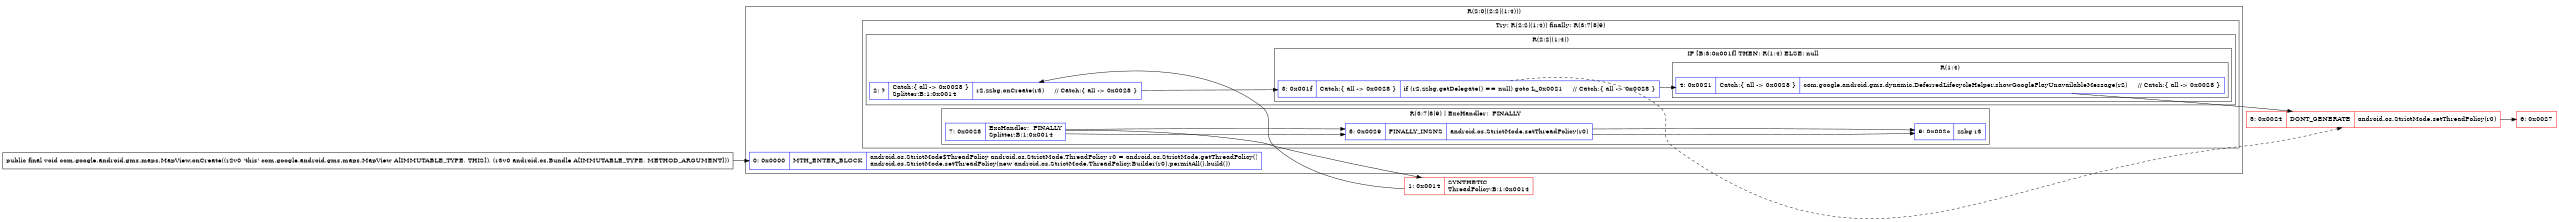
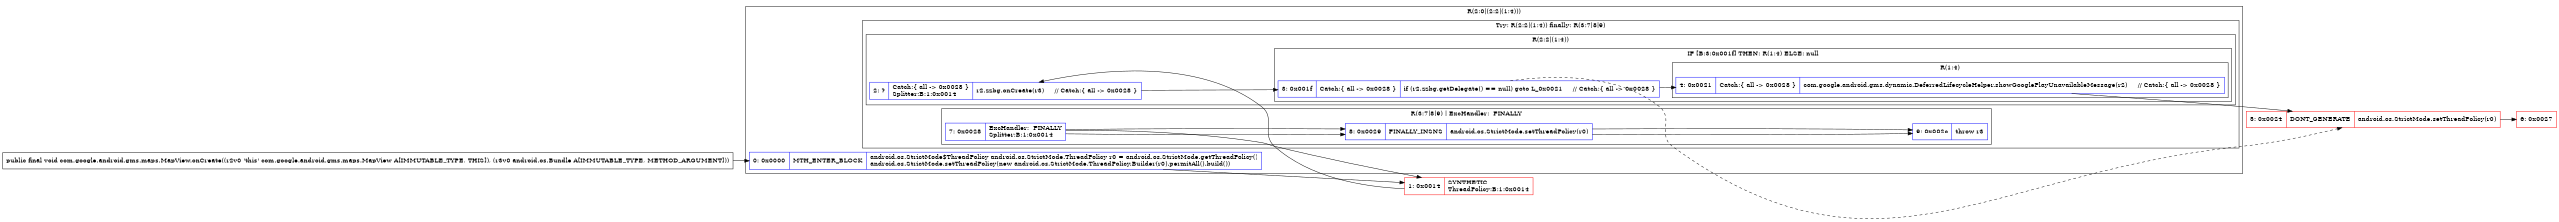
(1970, 131) -> (1970, 131)
none -> (1287, 176)
